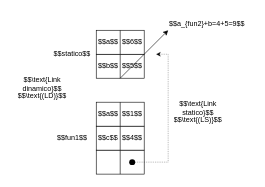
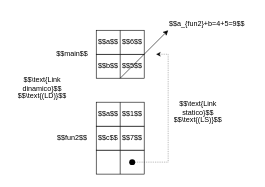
(72, 54) -> (72, 54)
(72, 138) -> (72, 138)
(132, 138) -> (132, 138)
